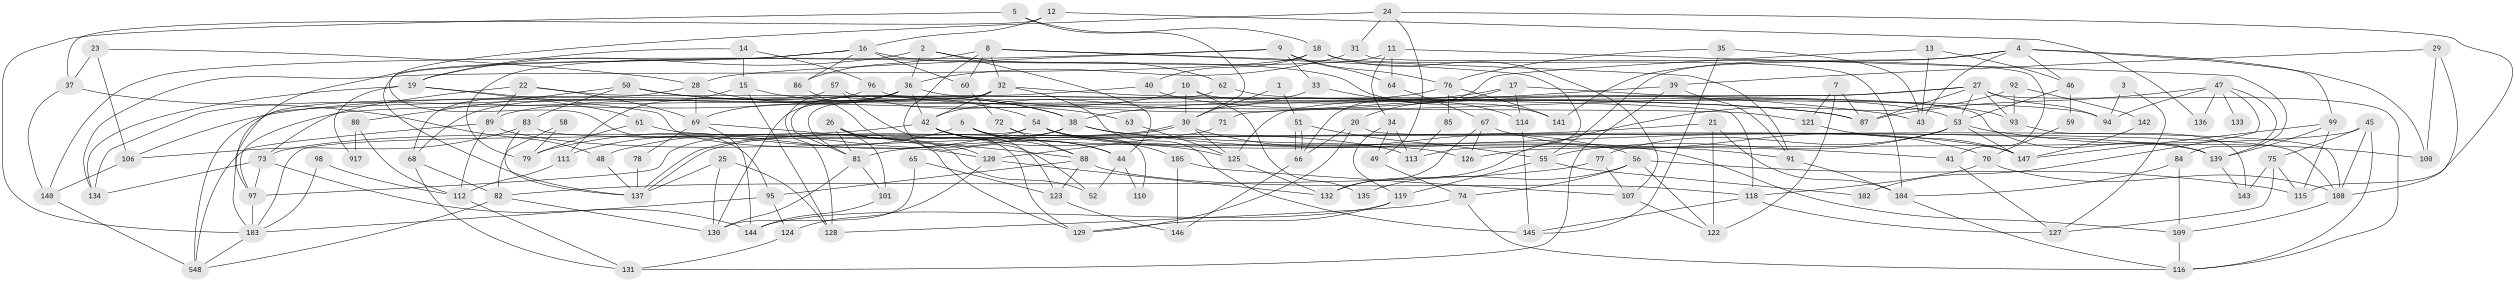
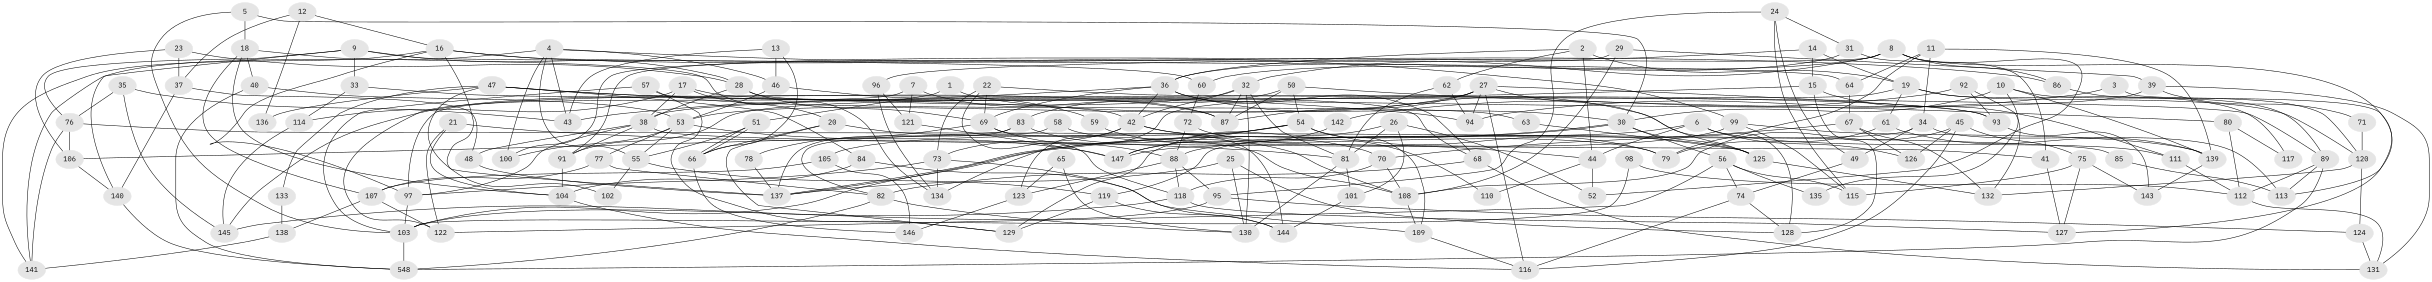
(356, 159) -> (2288, 159)
none -> (282, 233)
